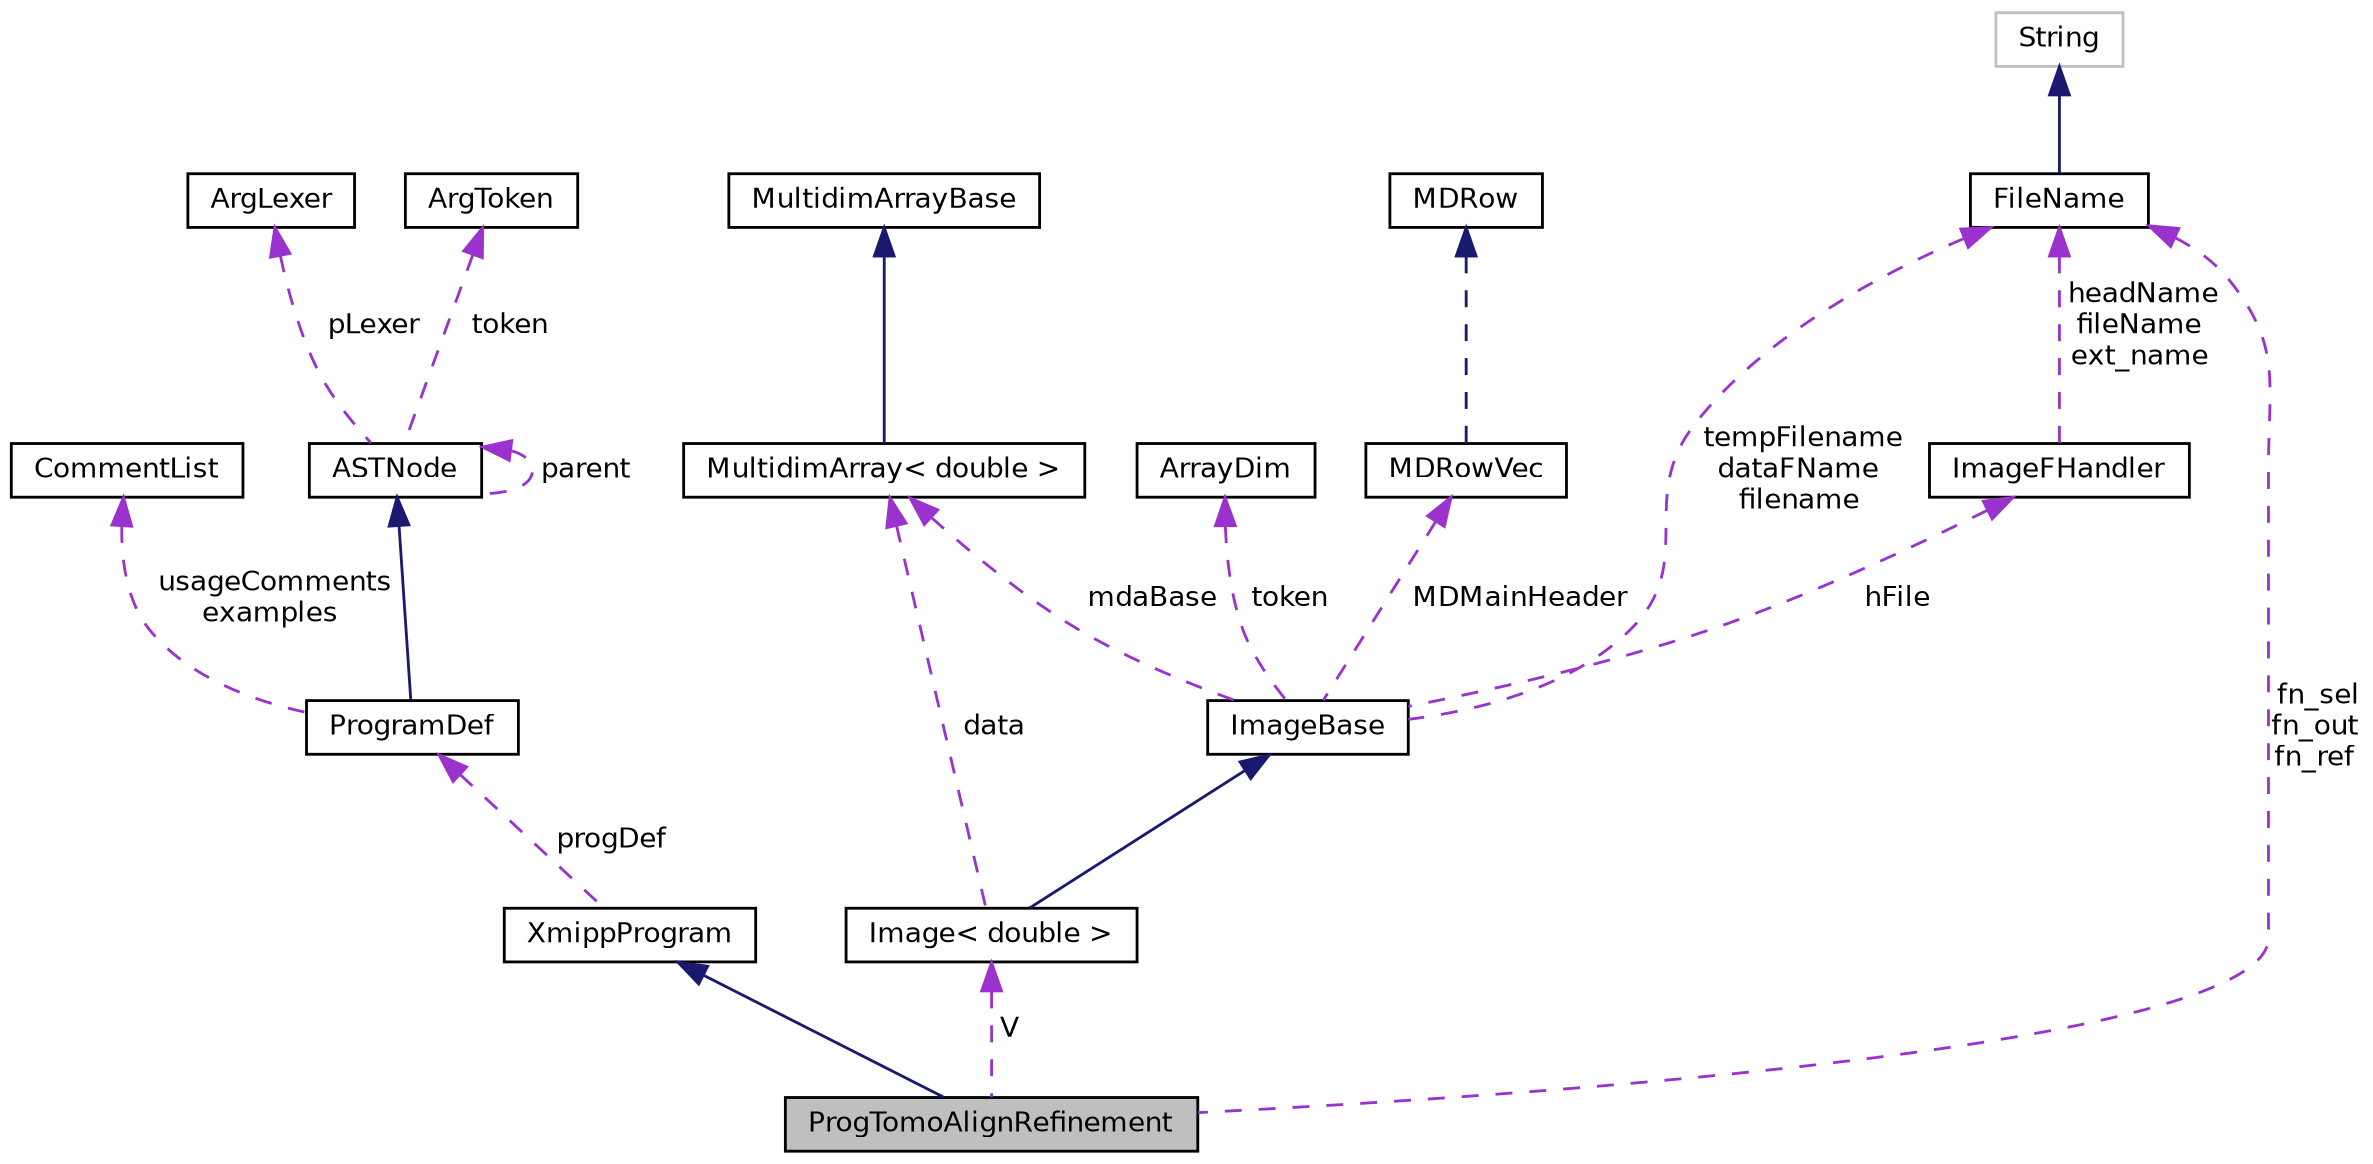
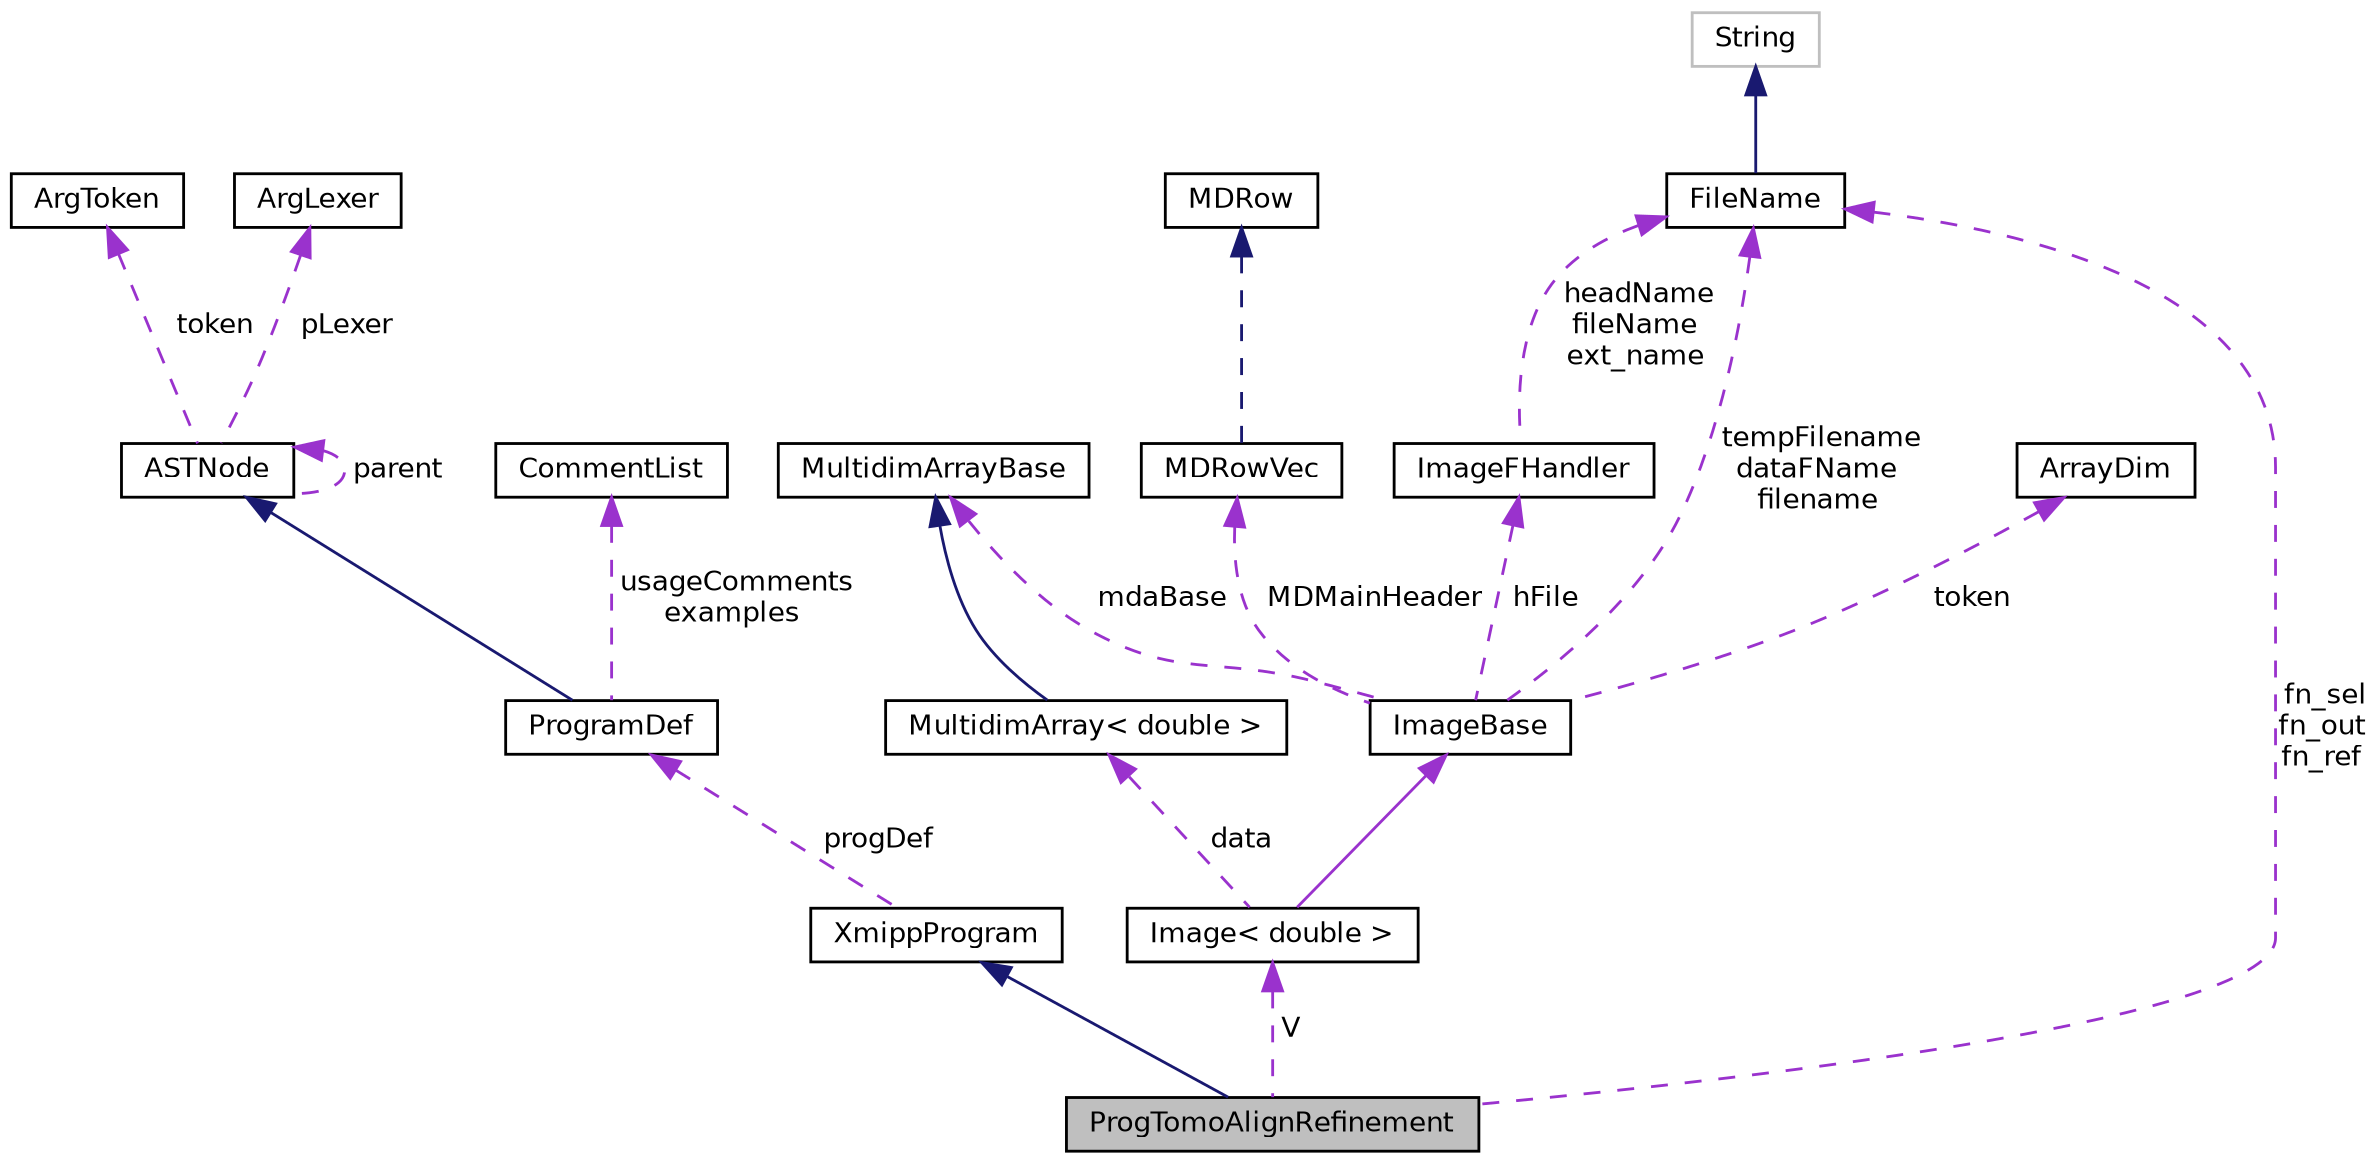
(1073, 626) -> (1155, 657)
(1137, 839) -> (1362, 841)
